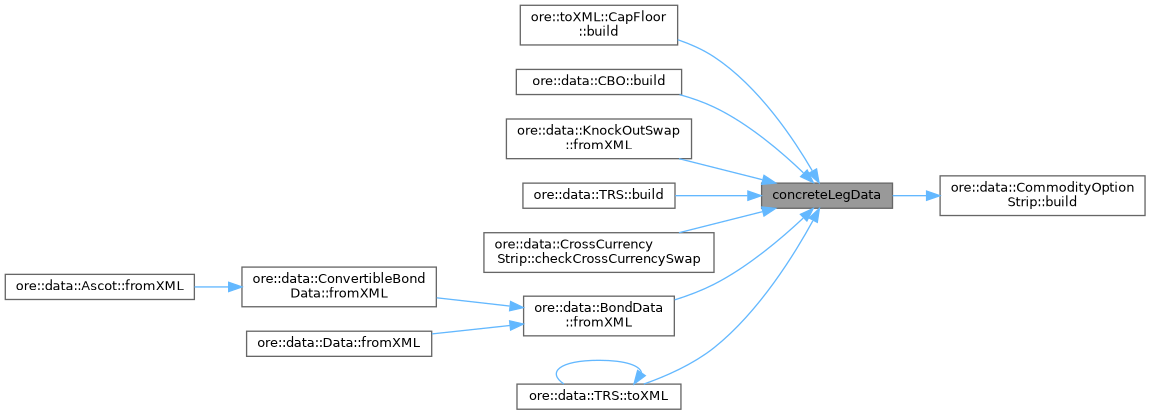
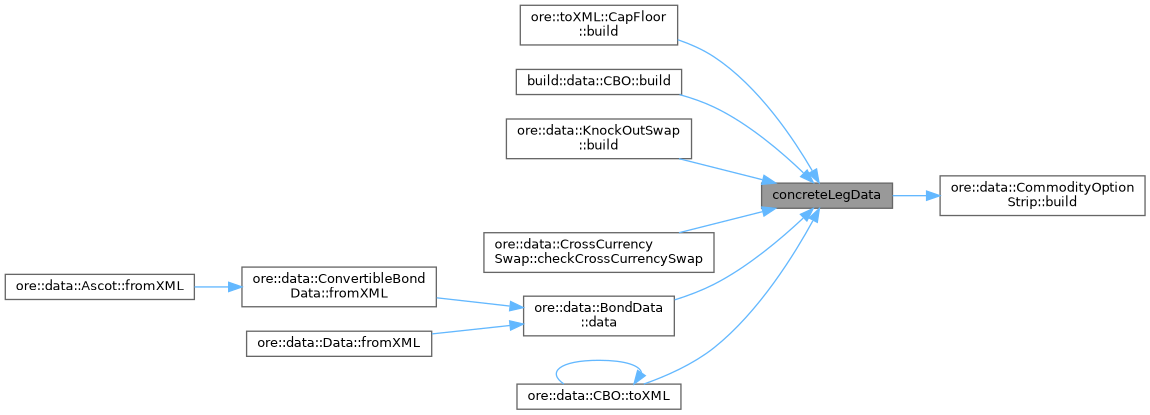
(599, 82) -> (599, 82)
(599, 139) -> (599, 139)
(599, 196) -> none
(599, 253) -> (599, 253)
(599, 316) -> (599, 316)
(599, 397) -> (599, 397)
